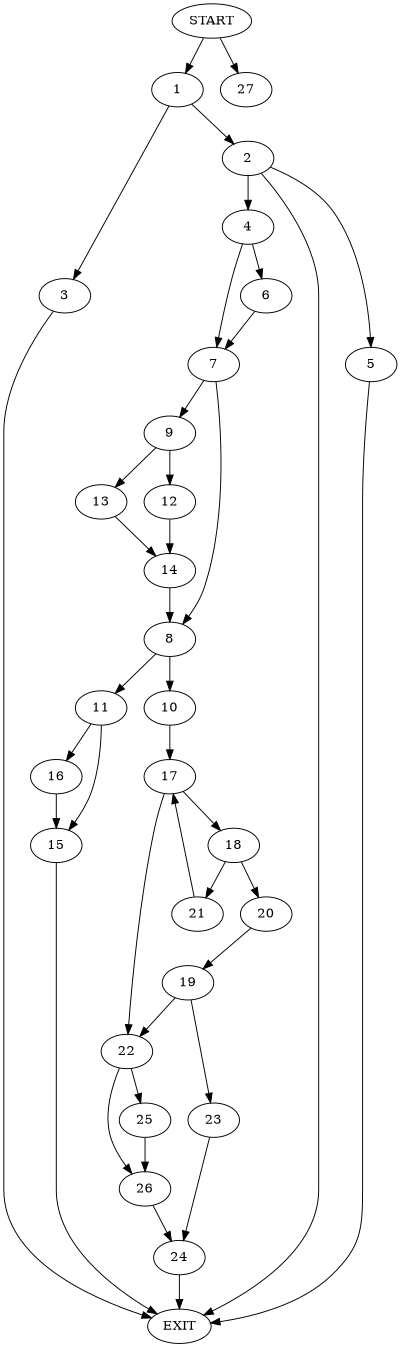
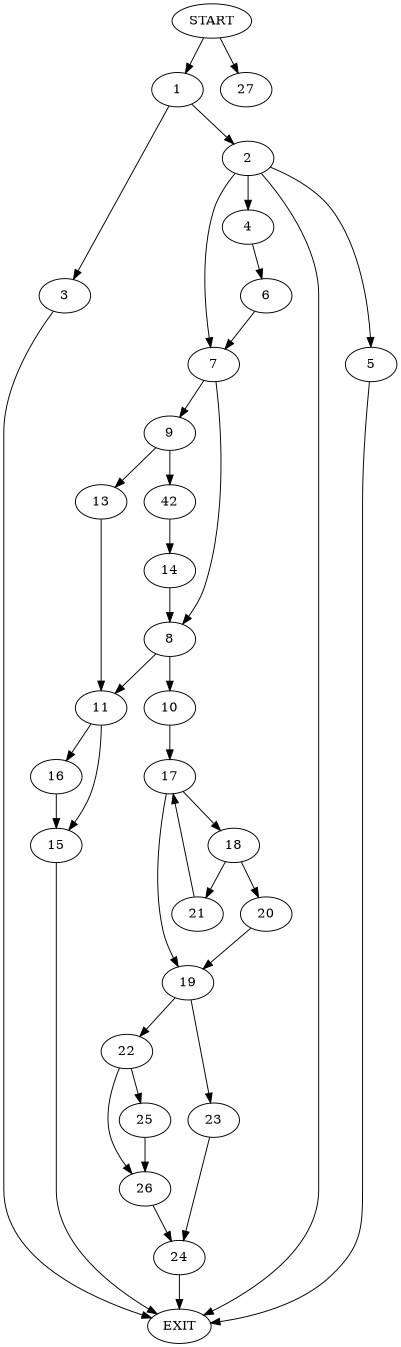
(229, 290) -> (206, 252)
(170, 502) -> (170, 502)
(132, 533) -> (101, 600)
(141, 908) -> (158, 877)
